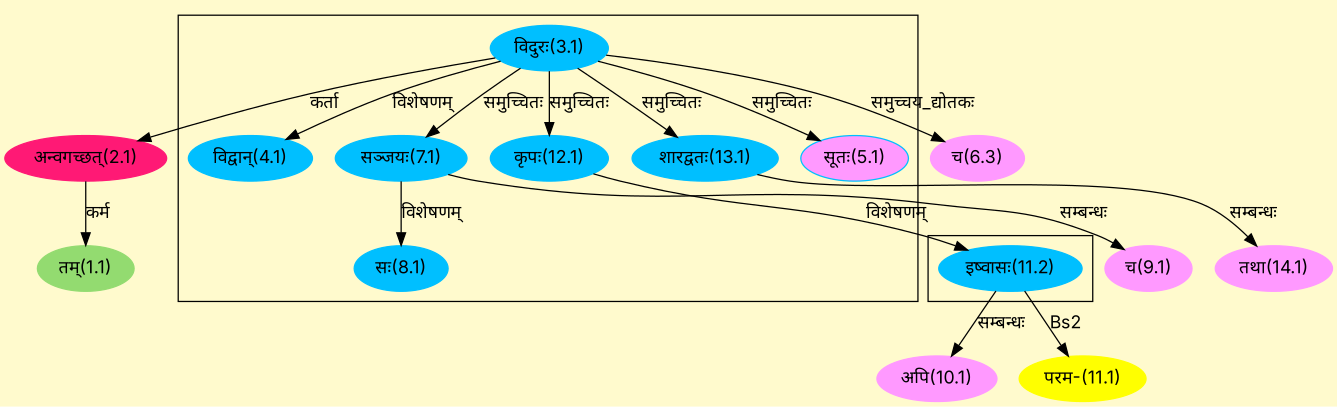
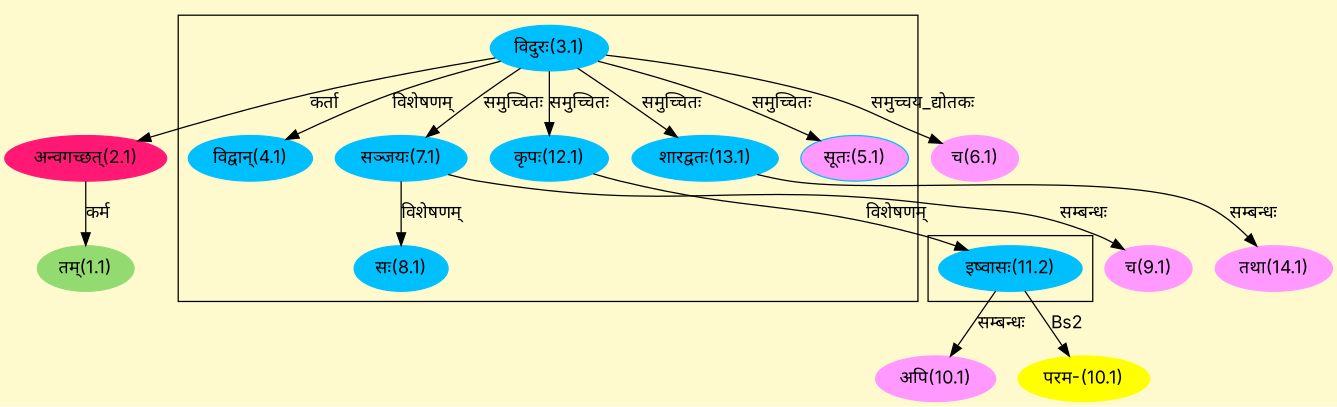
(977, 158) -> (975, 158)
(1083, 379) -> (1084, 379)
